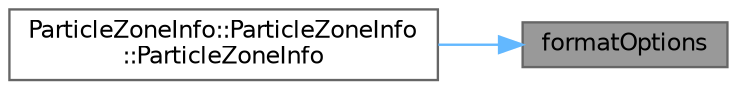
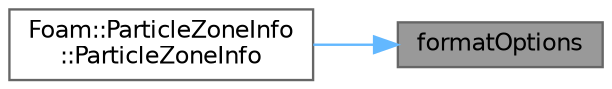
(224, 45) -> (161, 45)
